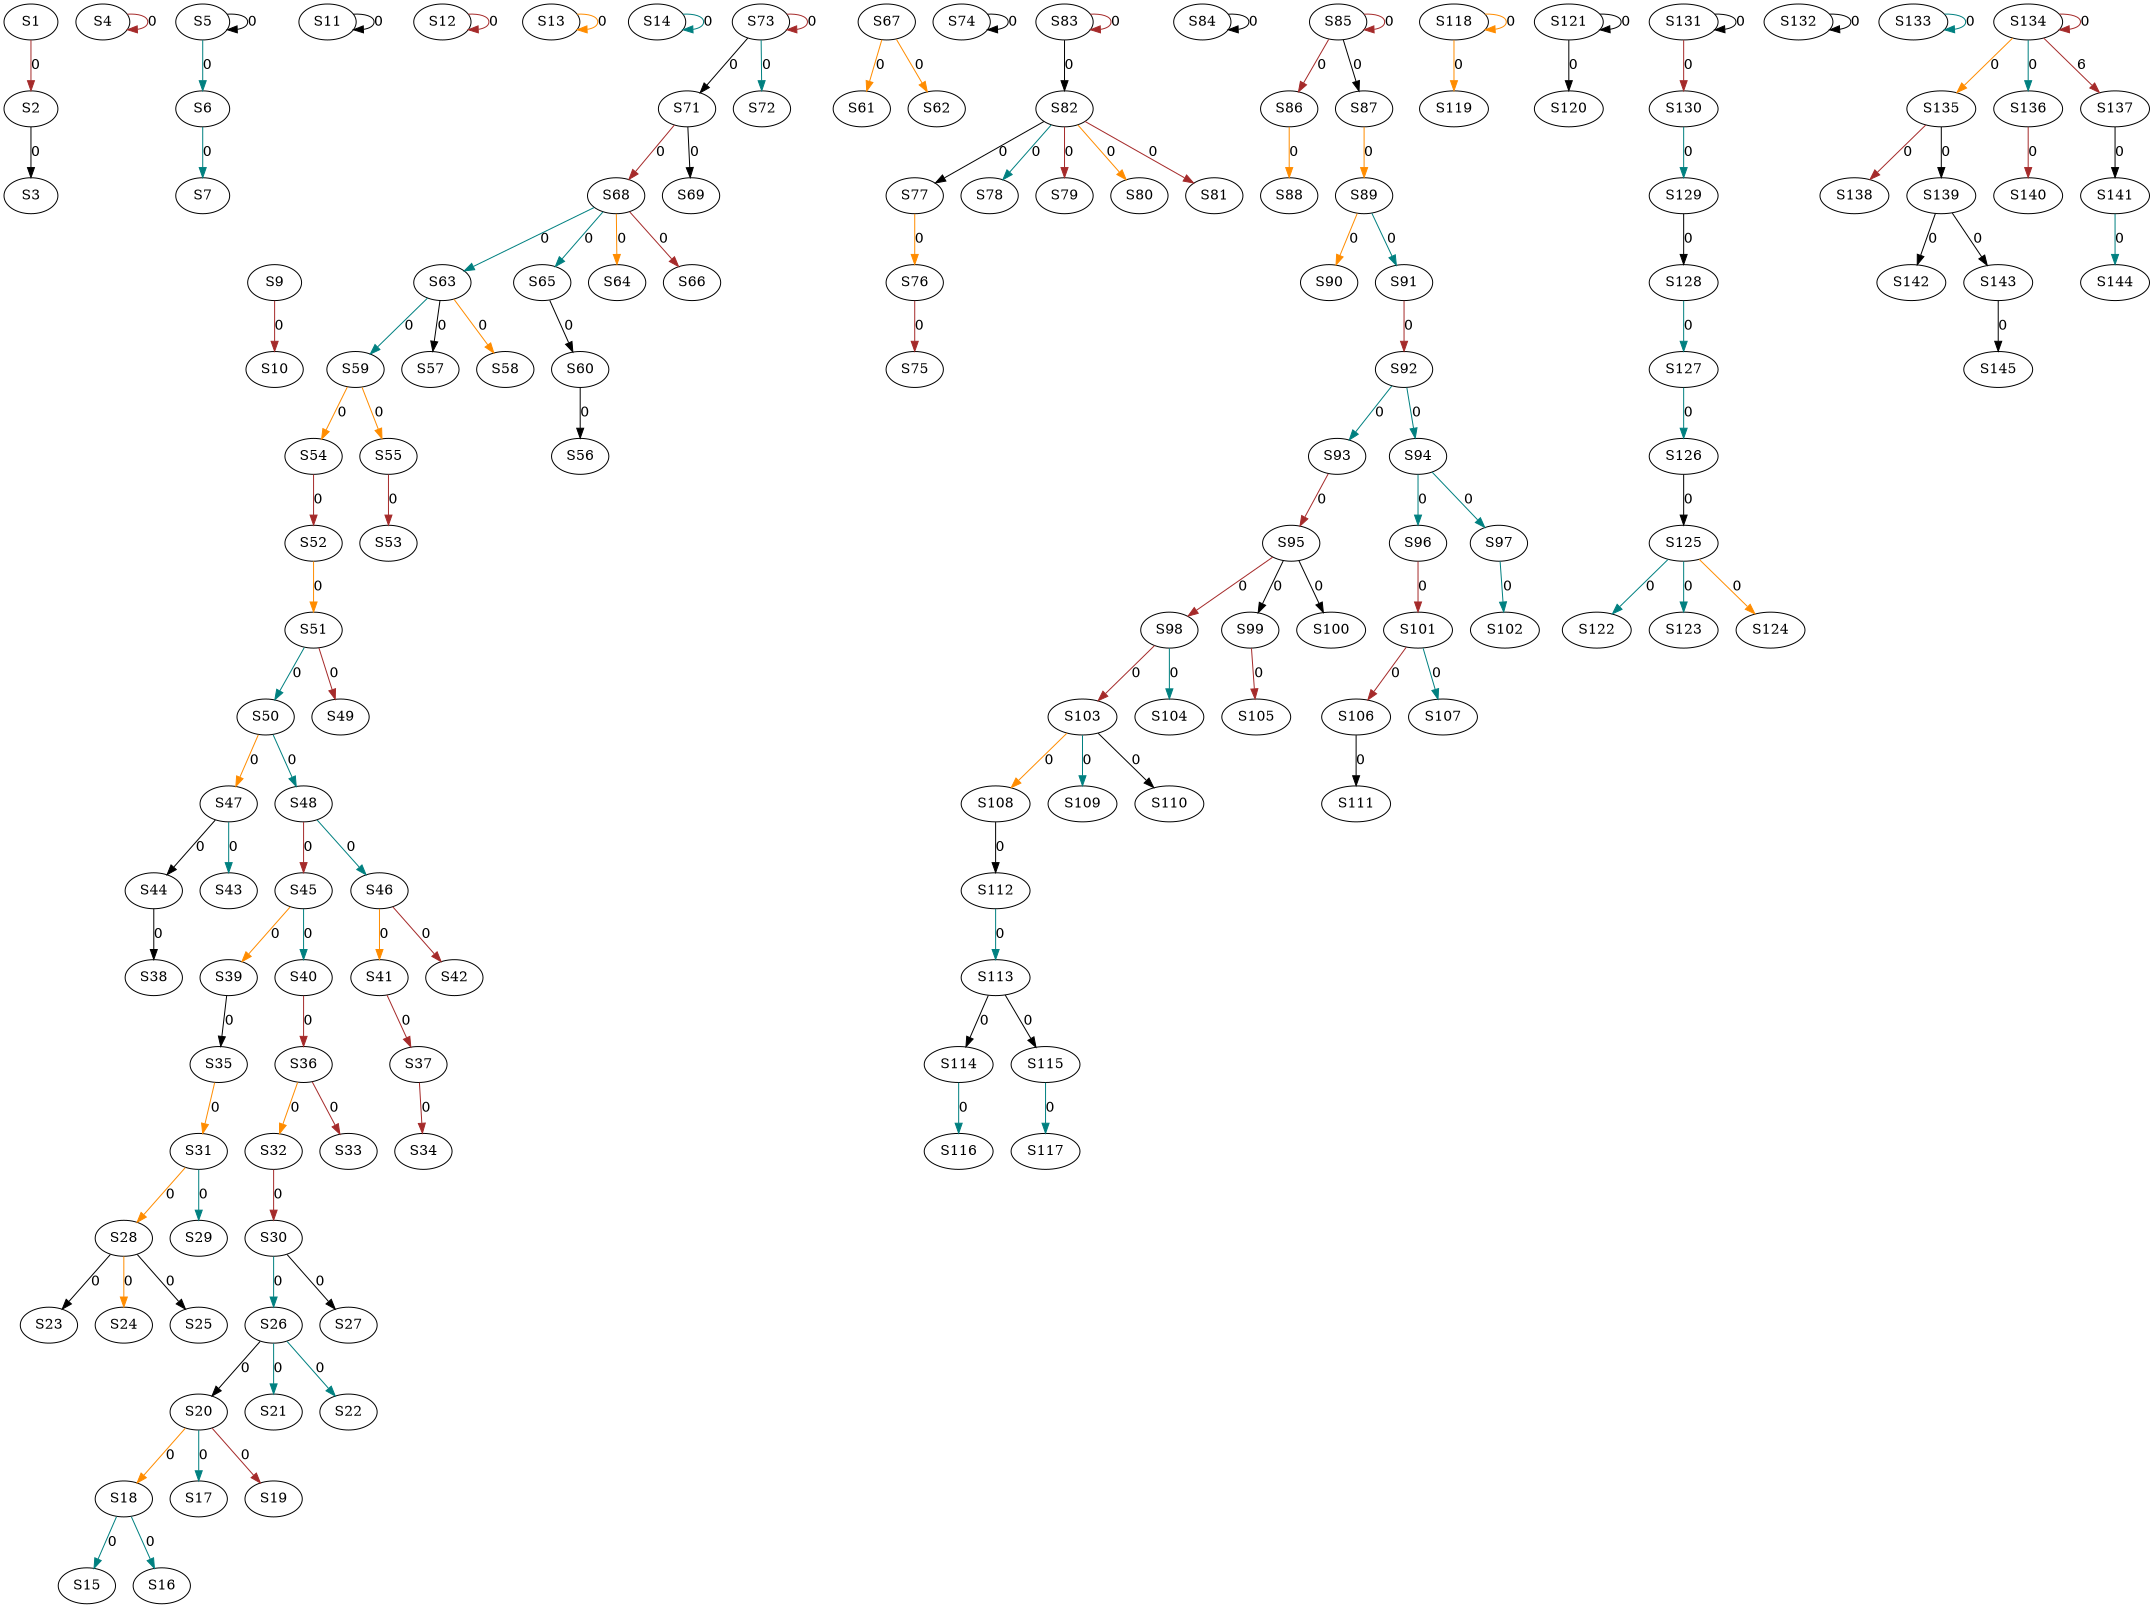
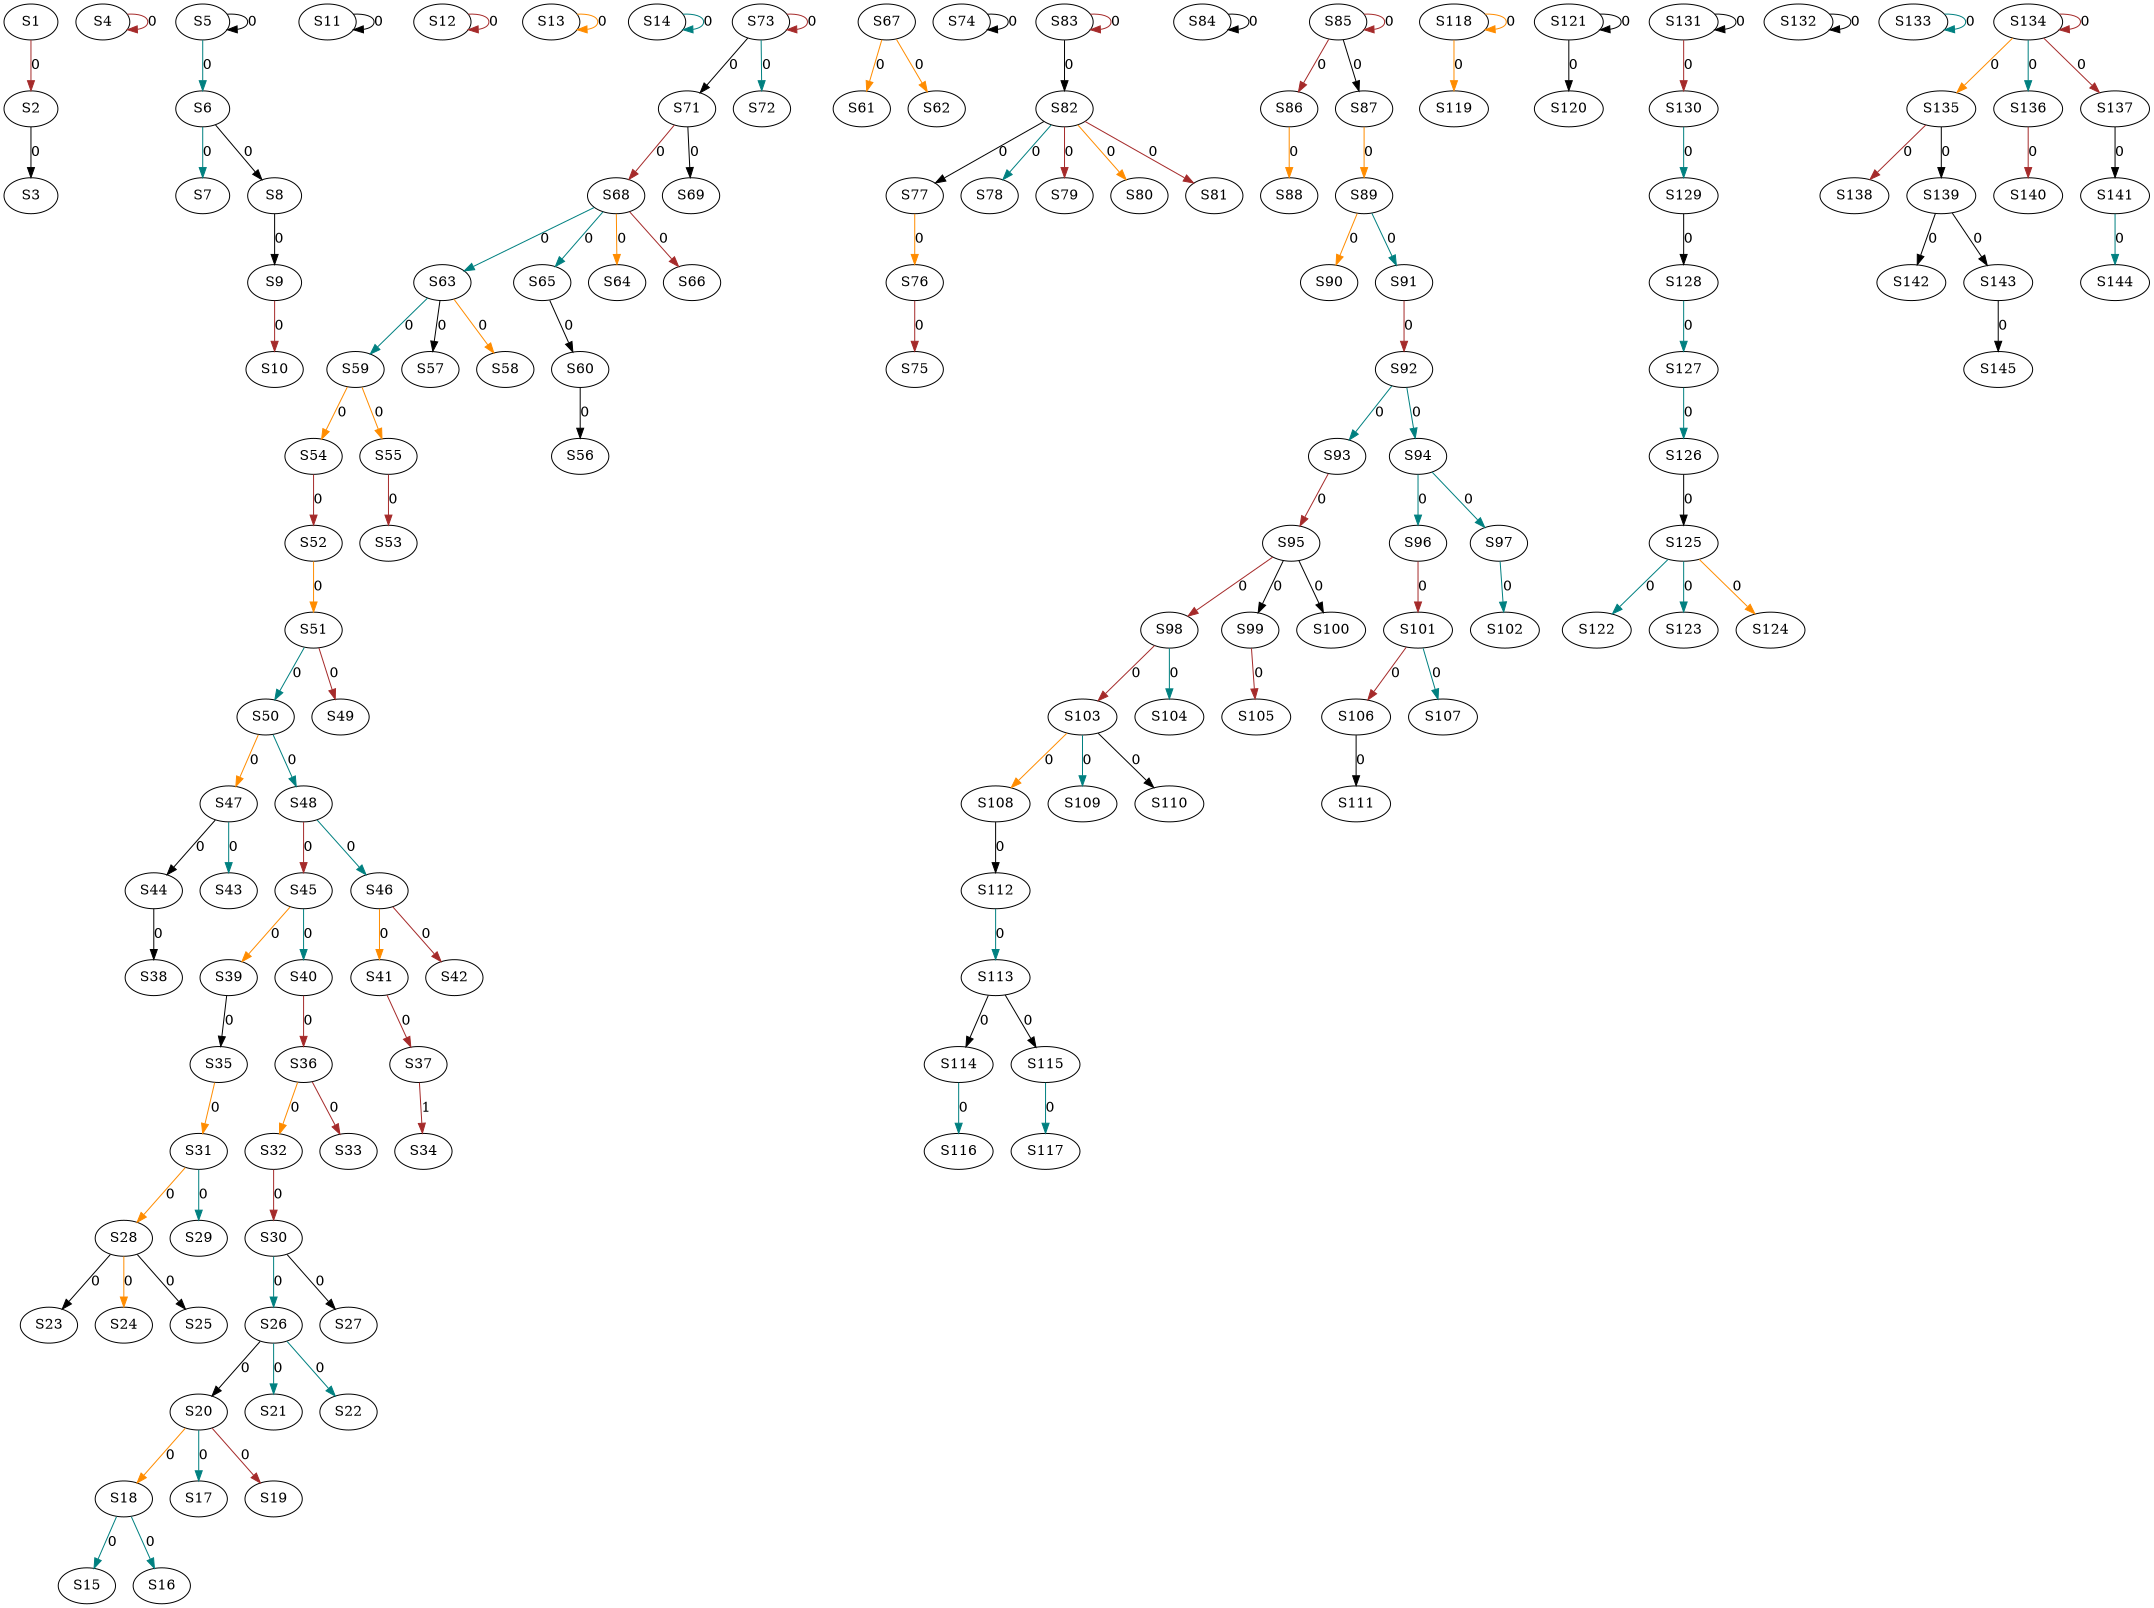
(2082, 65) -> (2082, 65)
none -> (275, 196)
(426, 1108) -> (426, 1108)
